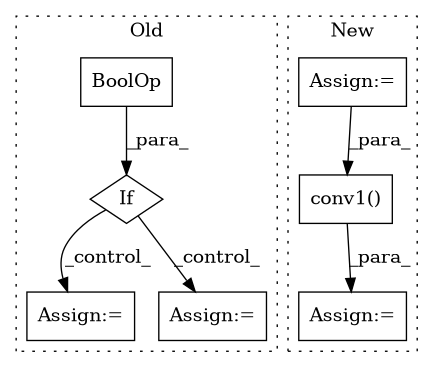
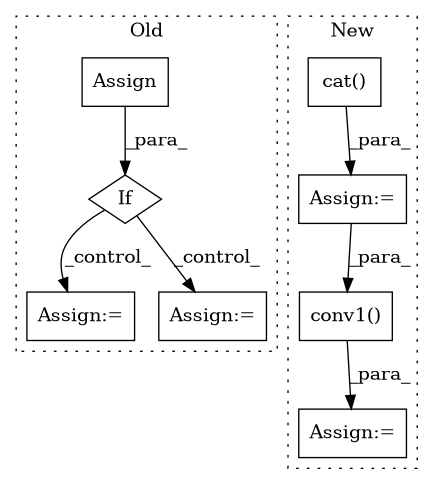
(127, 82) -> (125, 82)
none -> (345, 82)
